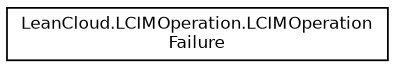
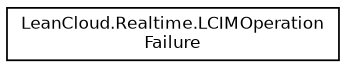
(197, 34) -> (173, 34)
